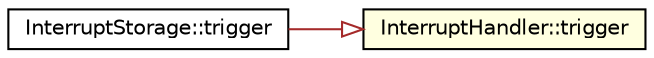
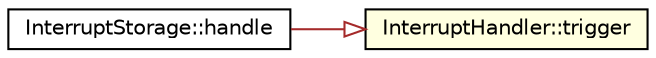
(148, 29) -> (149, 29)
